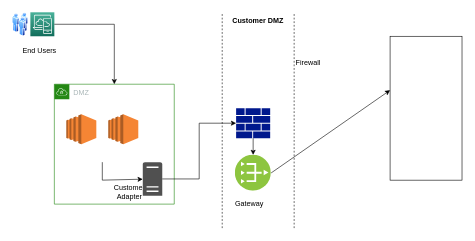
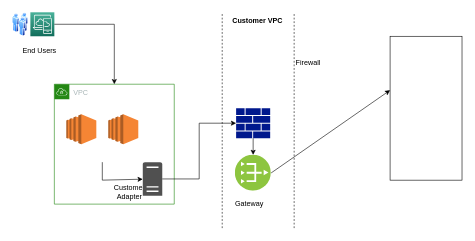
(265, 21) -> (265, 21)
(80, 93) -> (80, 93)
